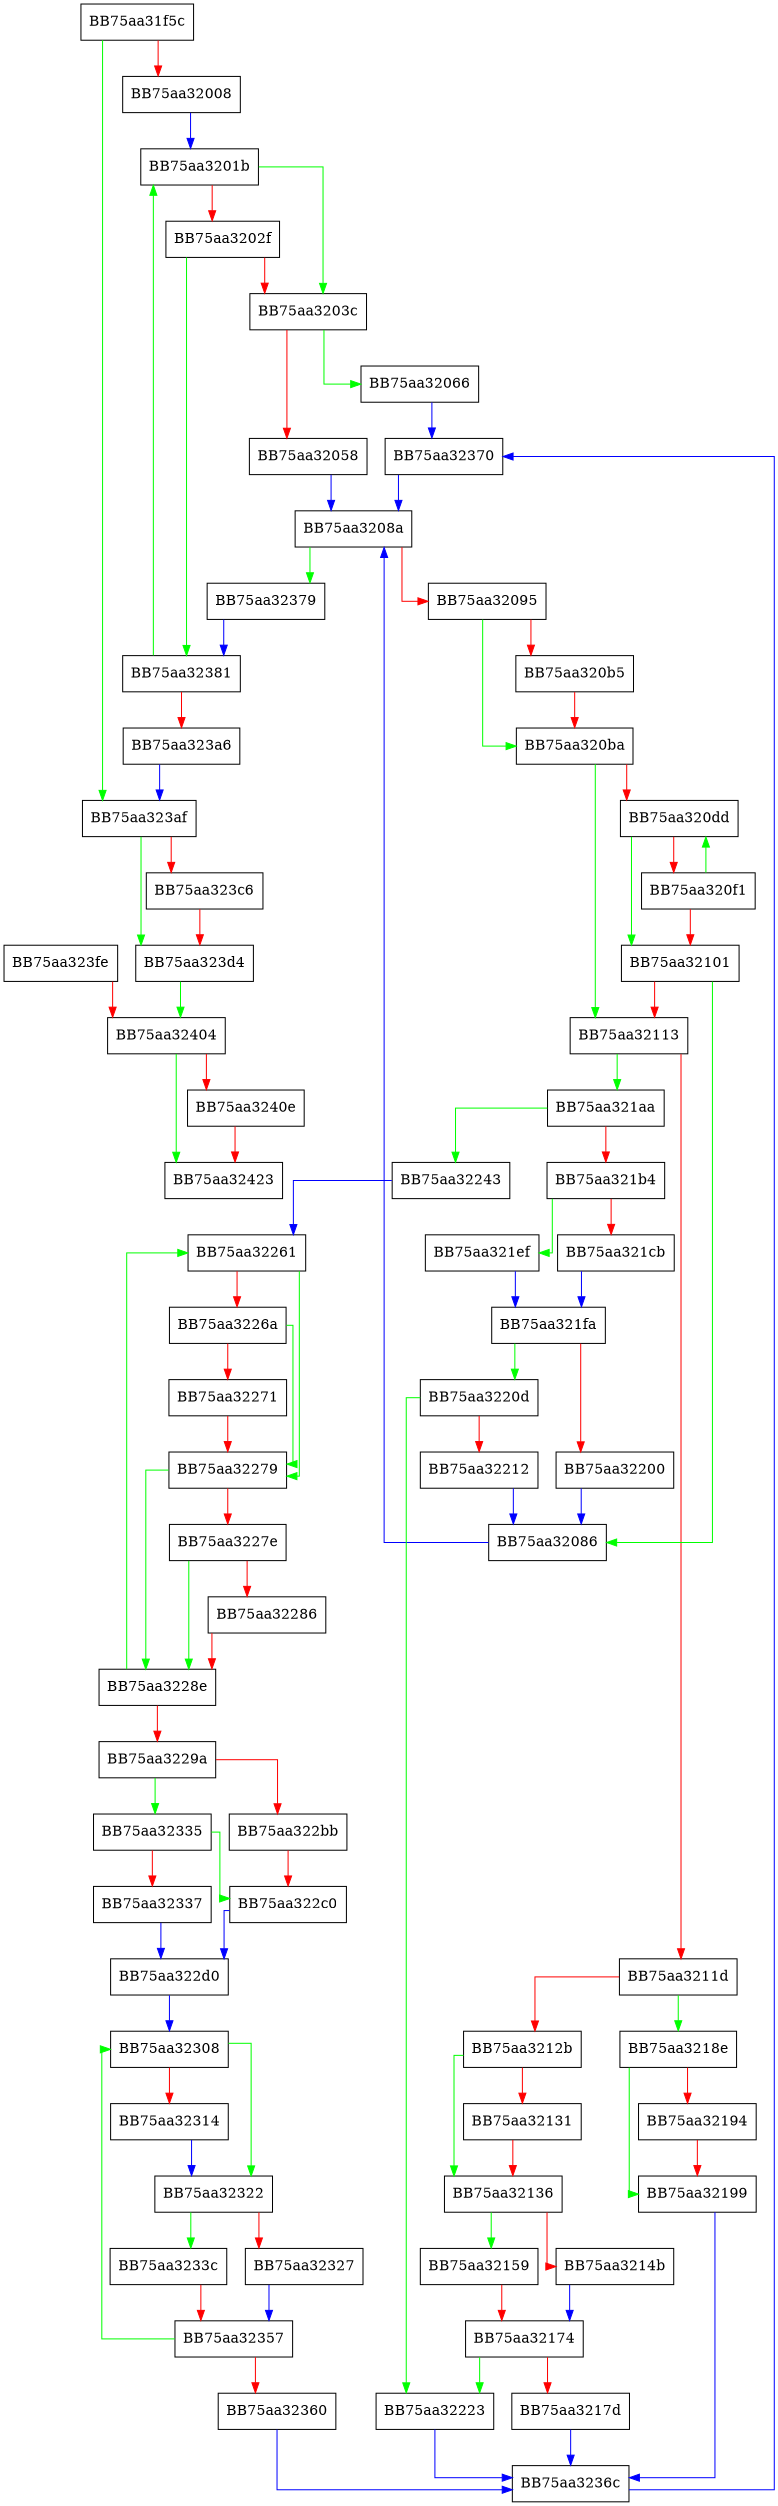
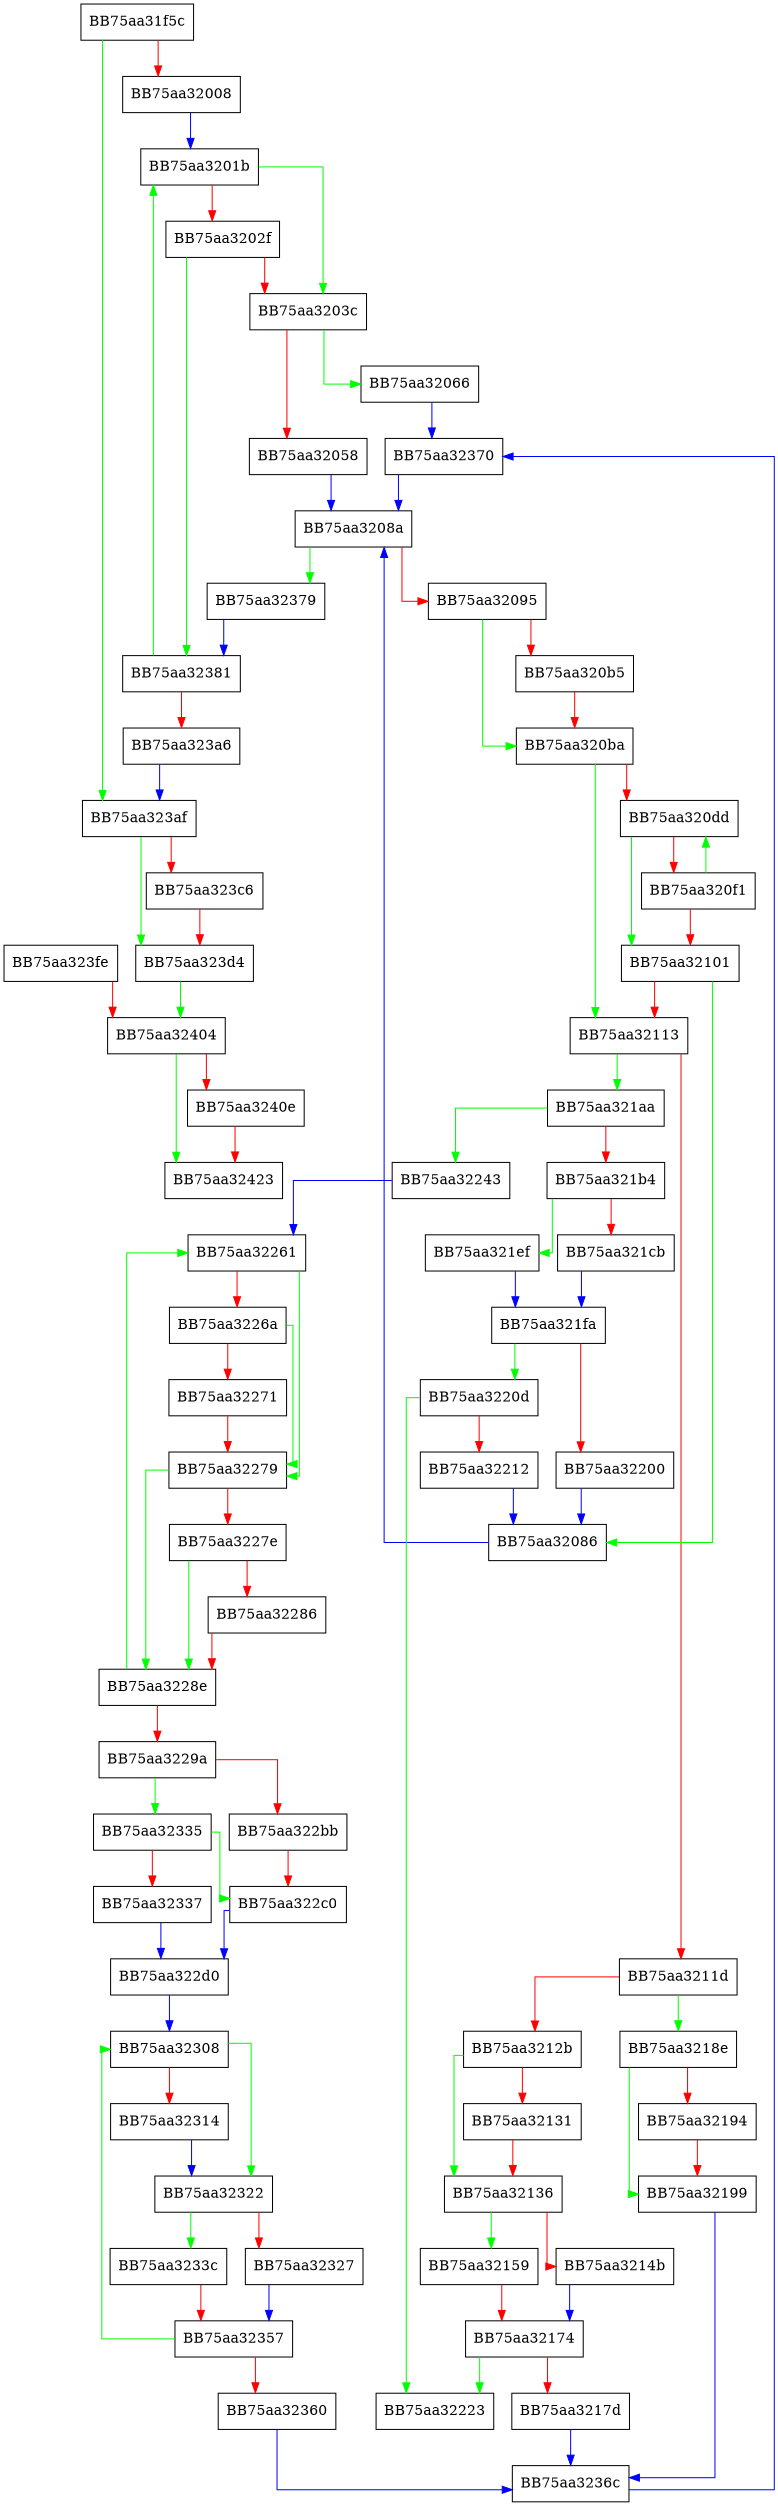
(444, 2478) -> none
